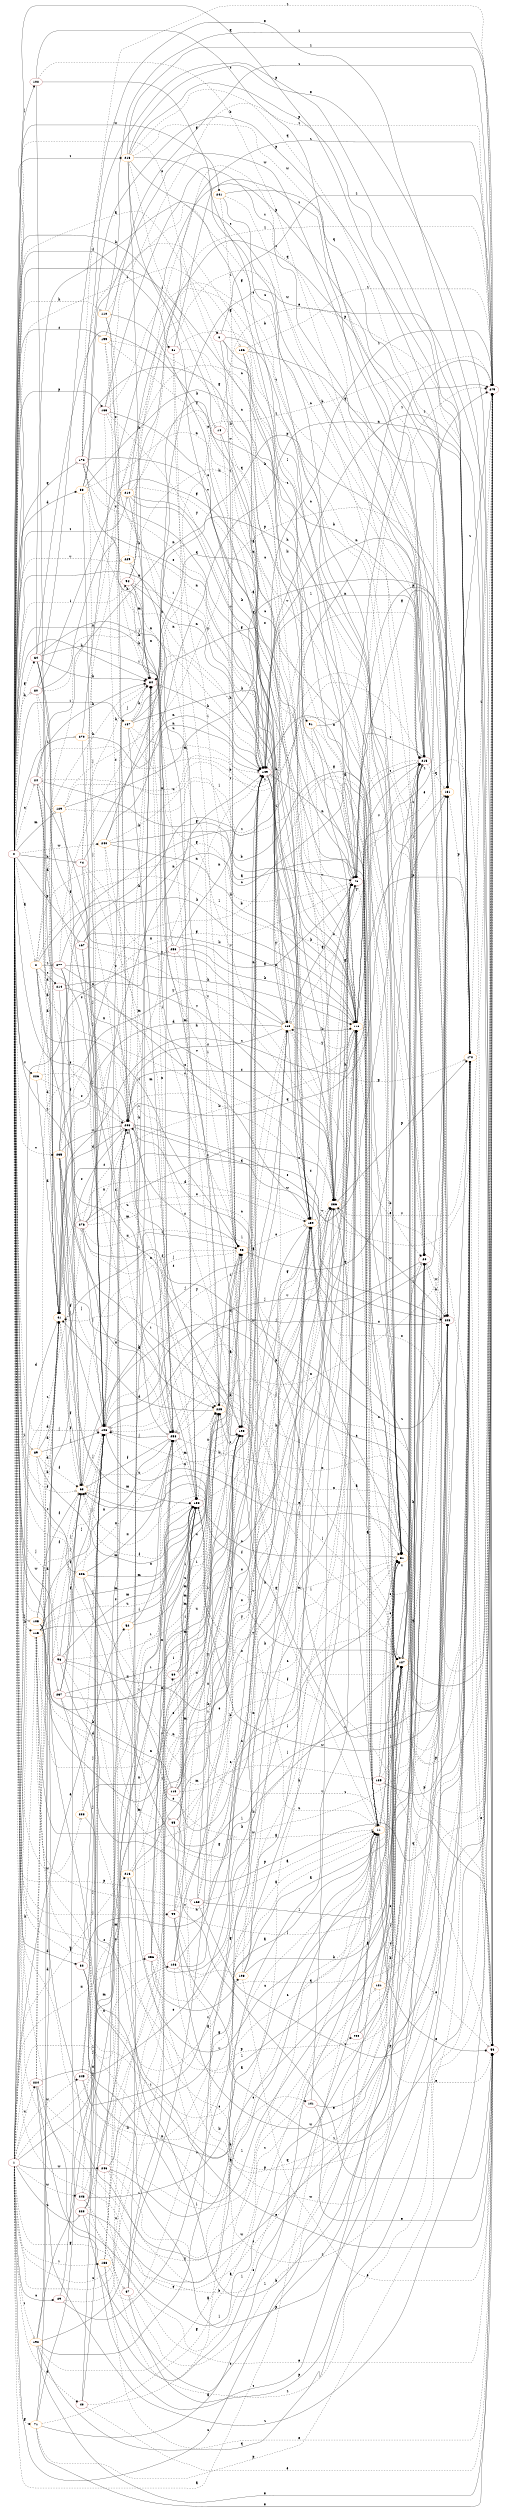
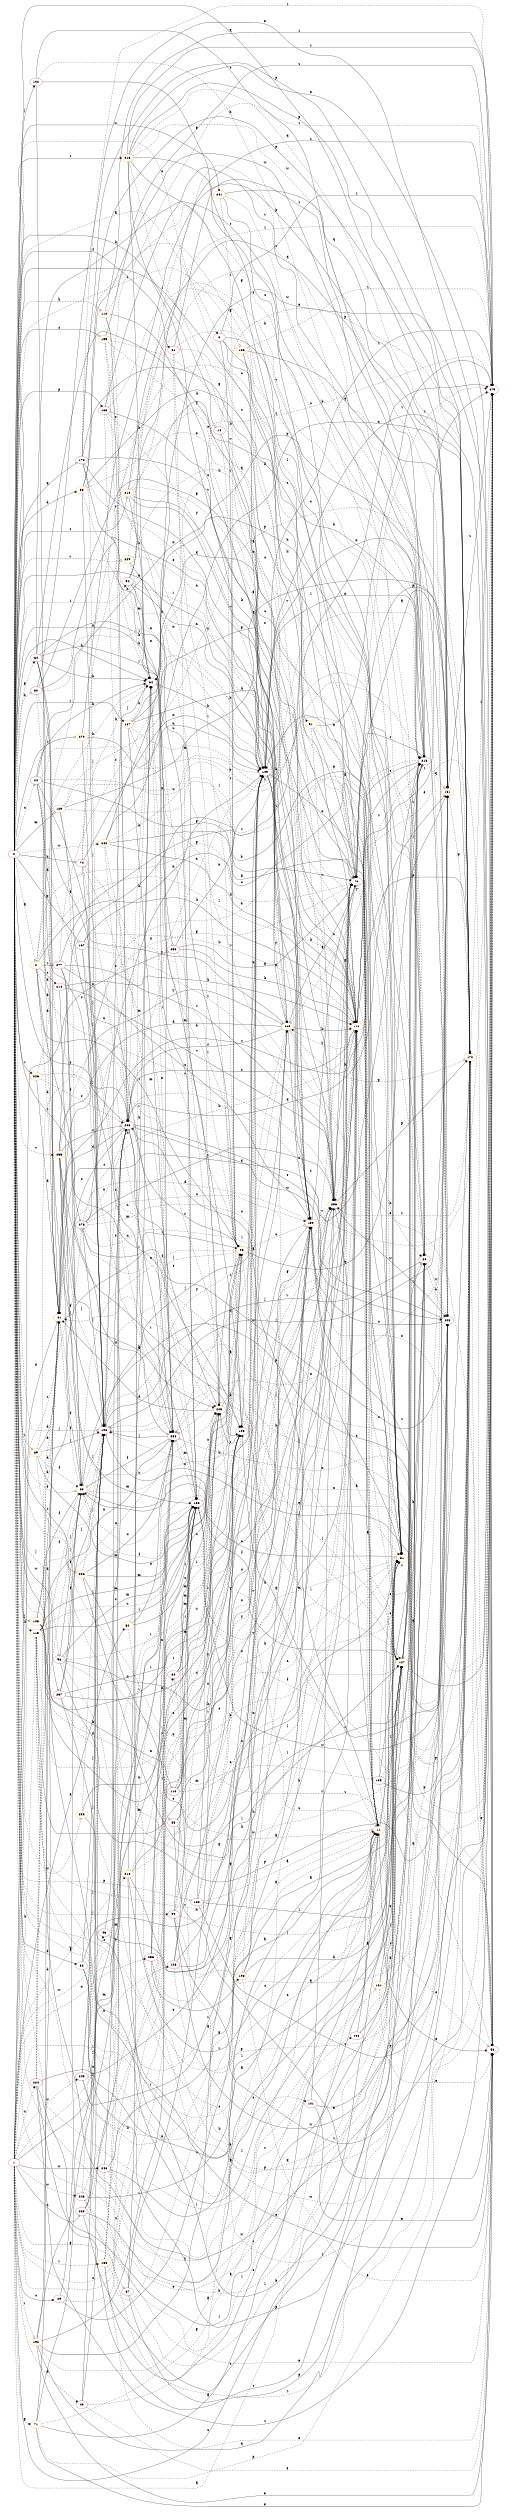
(220, 946) -> (220, 946)
none -> (104, 1933)
